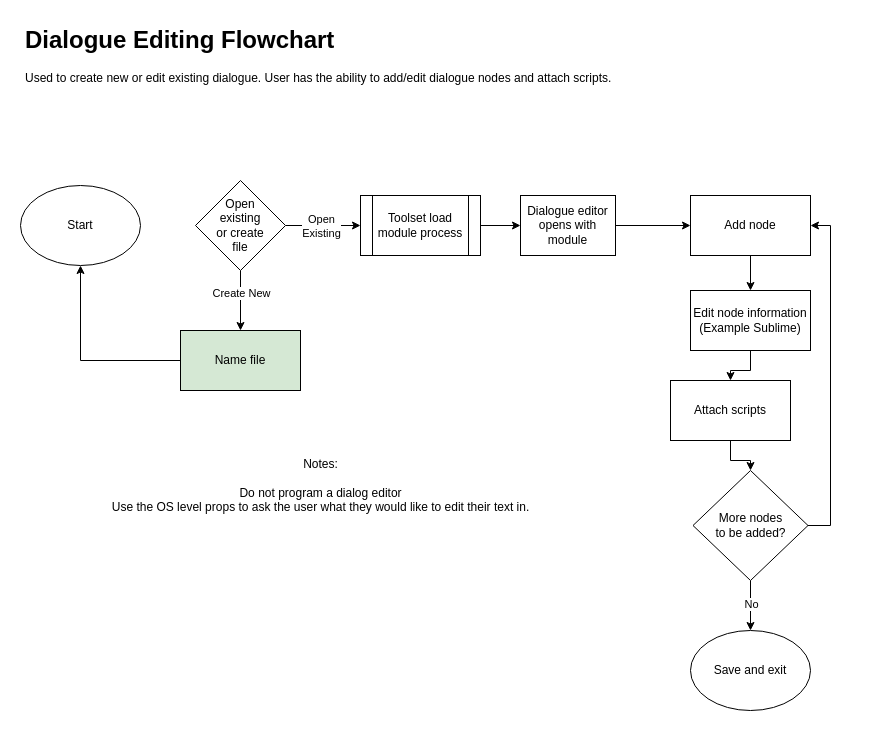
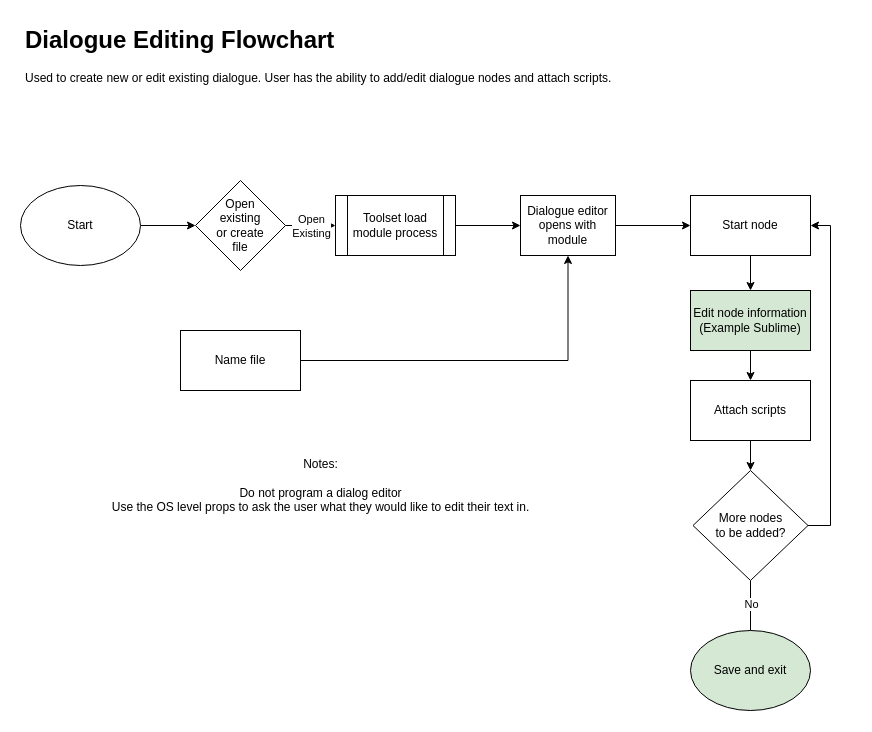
none -> (165, 226)
(421, 226) -> (396, 226)
(751, 226) -> (751, 226)
(241, 297) -> none
(751, 321) -> (751, 321)
(87, 361) -> (483, 361)
(241, 361) -> (241, 361)
(731, 411) -> (751, 411)
(751, 622) -> (751, 625)
(751, 671) -> (751, 671)
